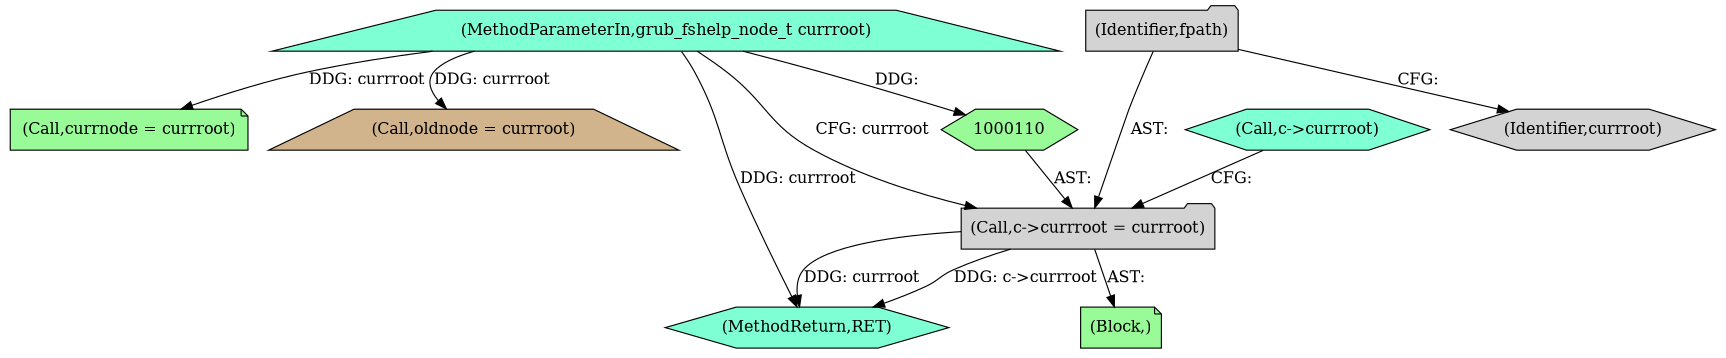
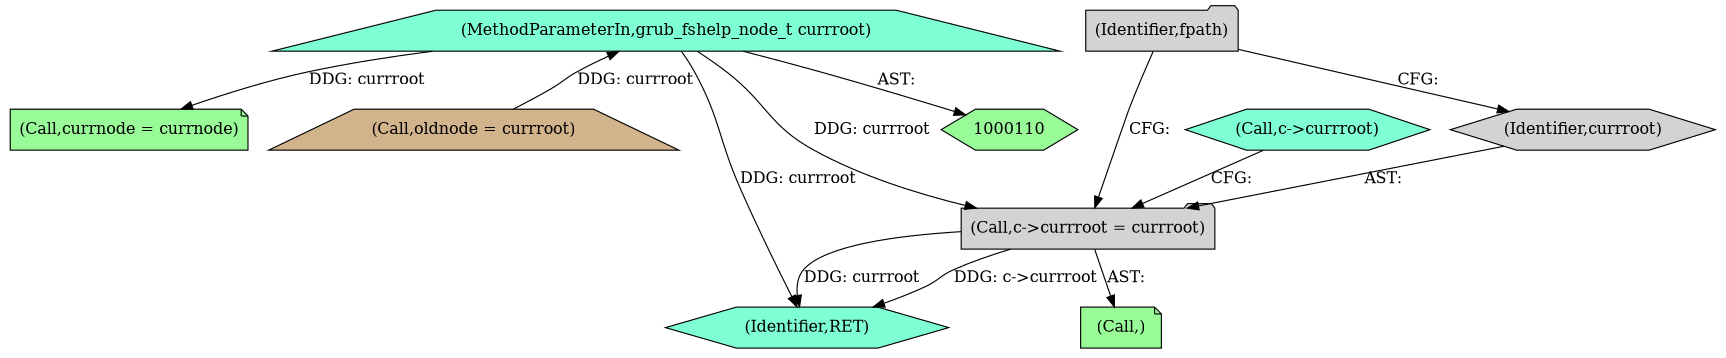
(439, 67) -> (561, 82)
(899, 80) -> (899, 80)
(129, 130) -> (129, 130)
(872, 130) -> (872, 130)
(1152, 130) -> (1152, 130)
(1045, 175) -> (1351, 176)
(807, 328) -> (807, 328)
(1121, 328) -> (1121, 328)
